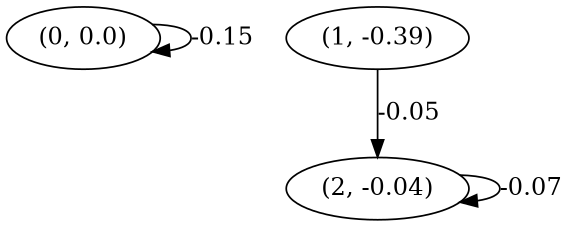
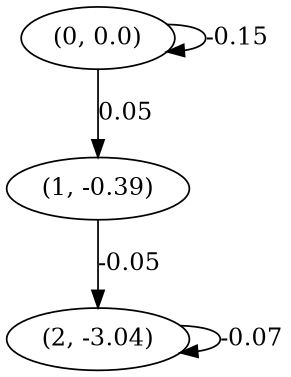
none -> (98, 105)
(378, 189) -> (98, 339)
